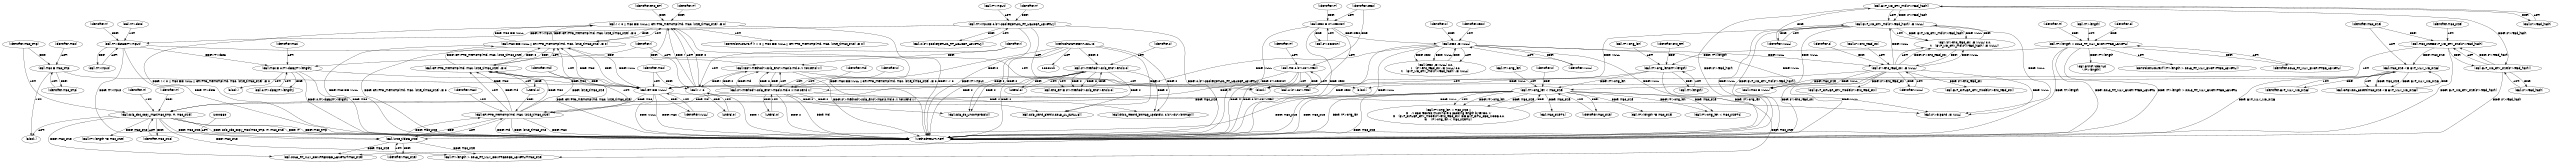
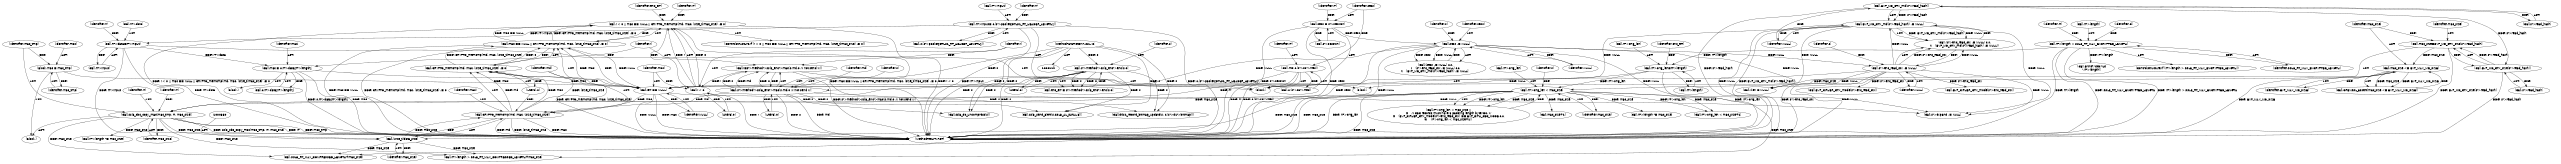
(1863, 44) -> none
(55, 68) -> (55, 68)
(1756, 91) -> (1756, 91)
